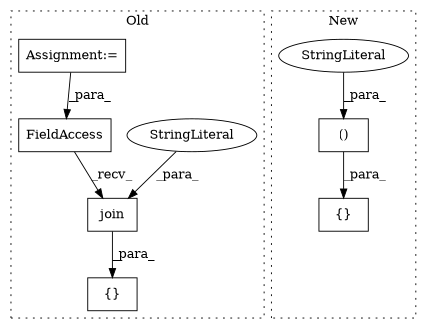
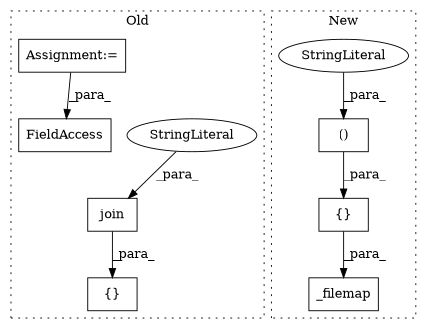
(86, 171) -> none
none -> (344, 294)
